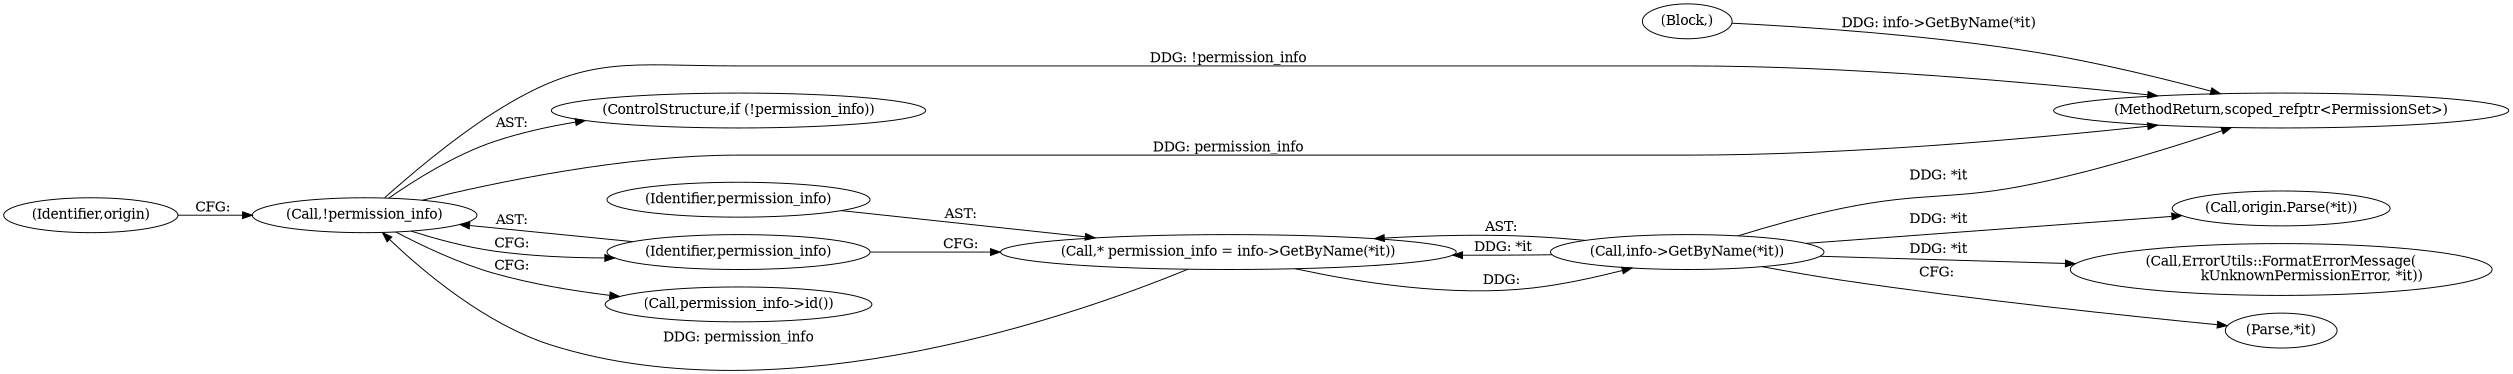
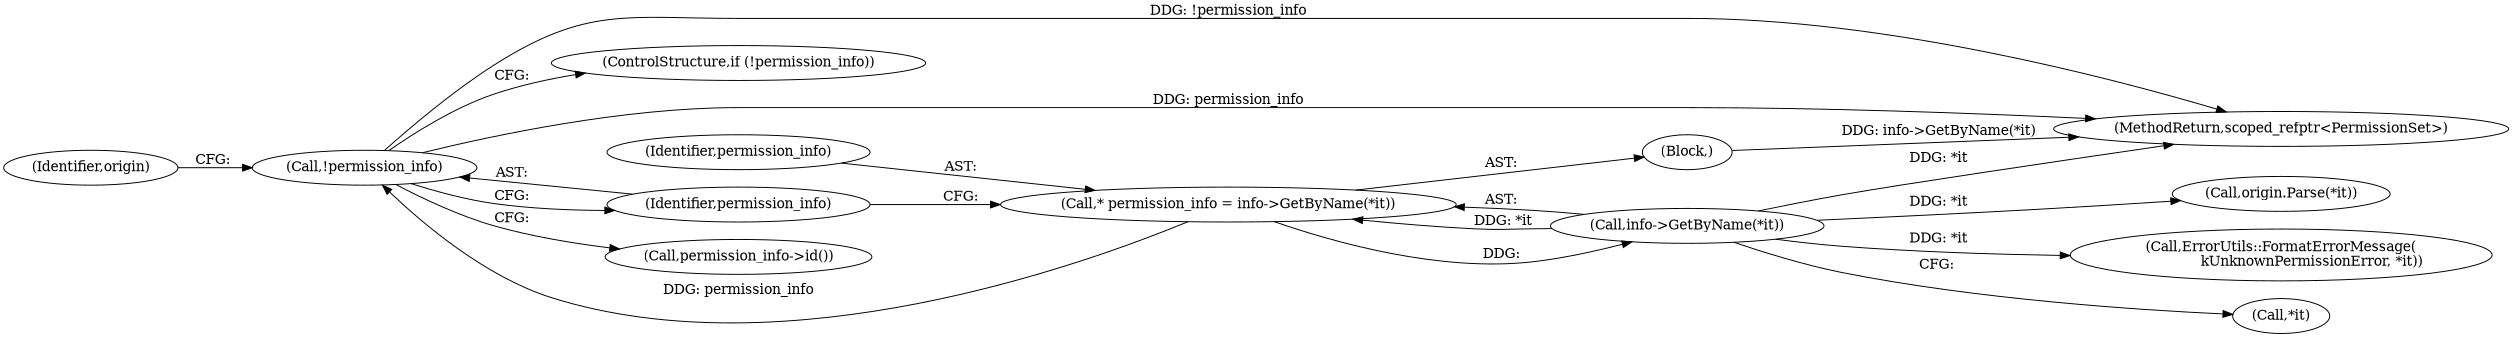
(514, 124) -> (514, 76)
none -> (1495, 174)
(2281, 331) -> (2281, 316)
